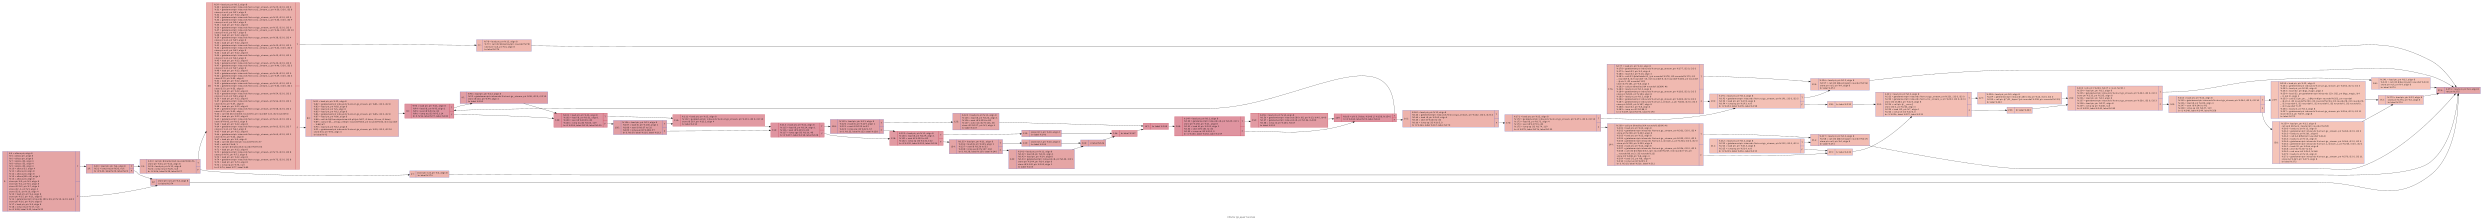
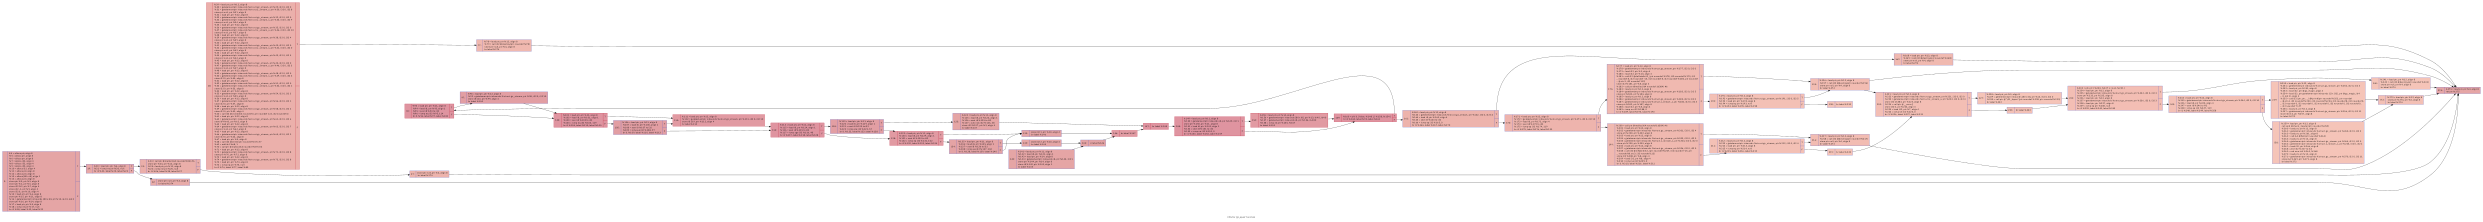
none -> (1924, 59)
(1863, 104) -> (1869, 91)
(352, 118) -> none
(1668, 119) -> (1601, 107)
(200, 145) -> none
(1005, 150) -> (1008, 139)
(1765, 156) -> (1714, 155)
(118, 193) -> none
